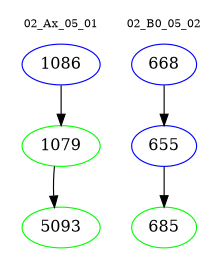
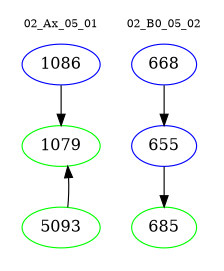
(54, 181) -> (69, 193)
